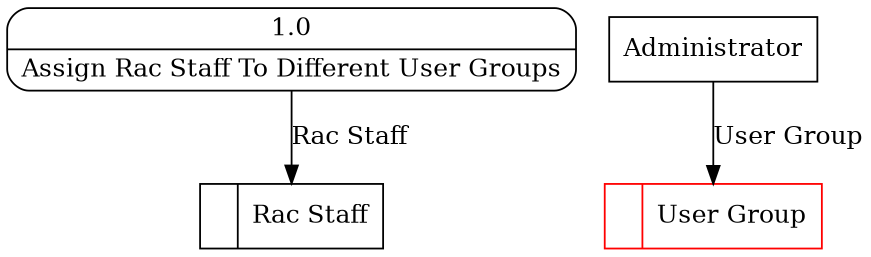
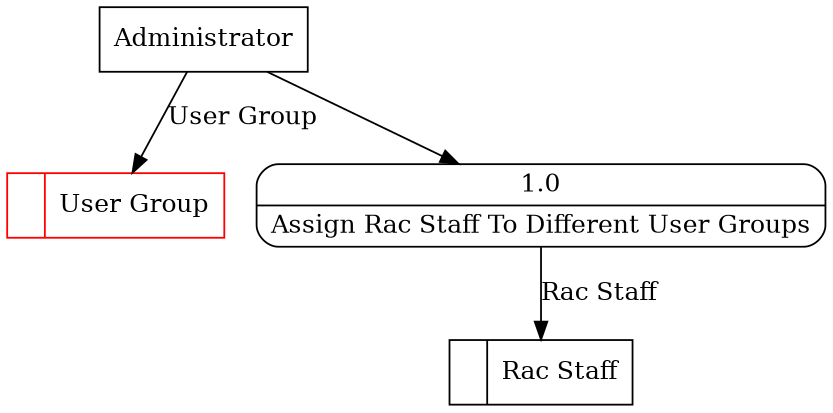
none -> (355, 114)
